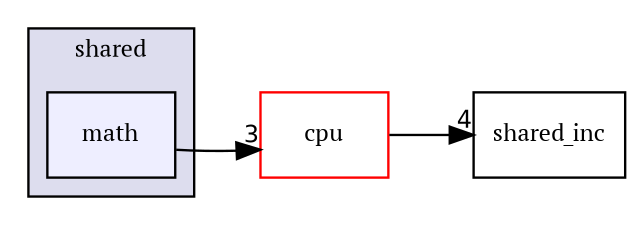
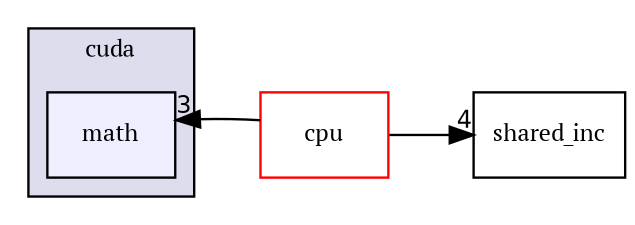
(111, 51) -> (111, 51)
(209, 151) -> (230, 119)
